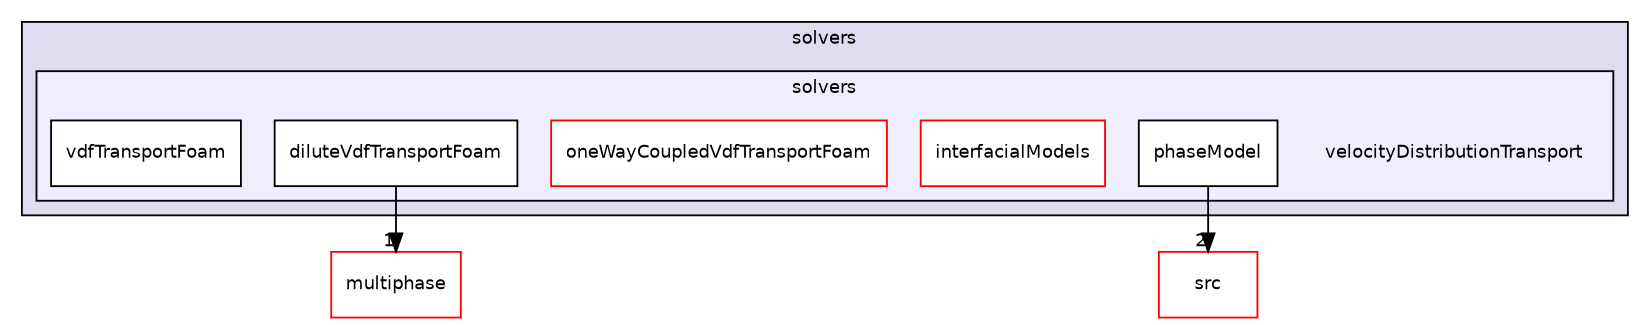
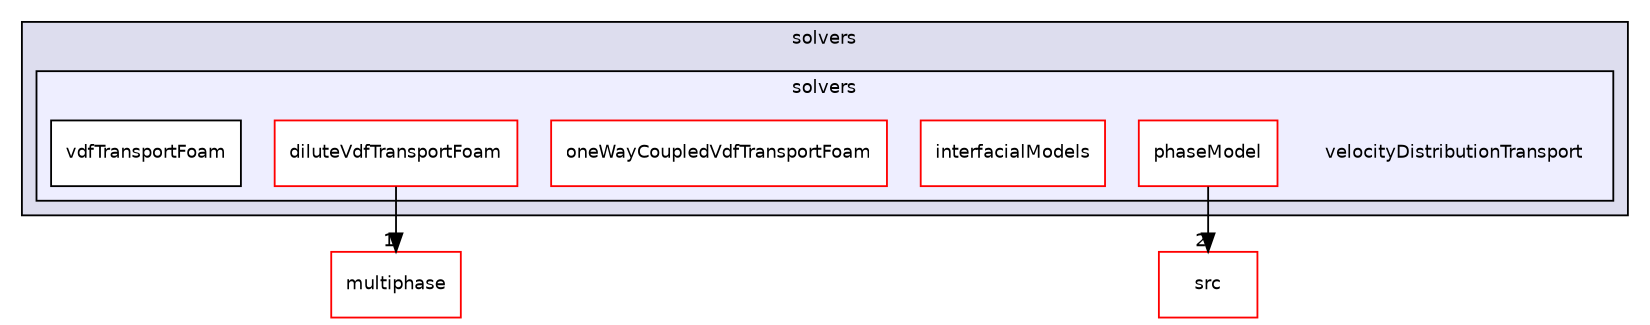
(396, 153) -> (396, 153)
(1208, 153) -> (1208, 153)
